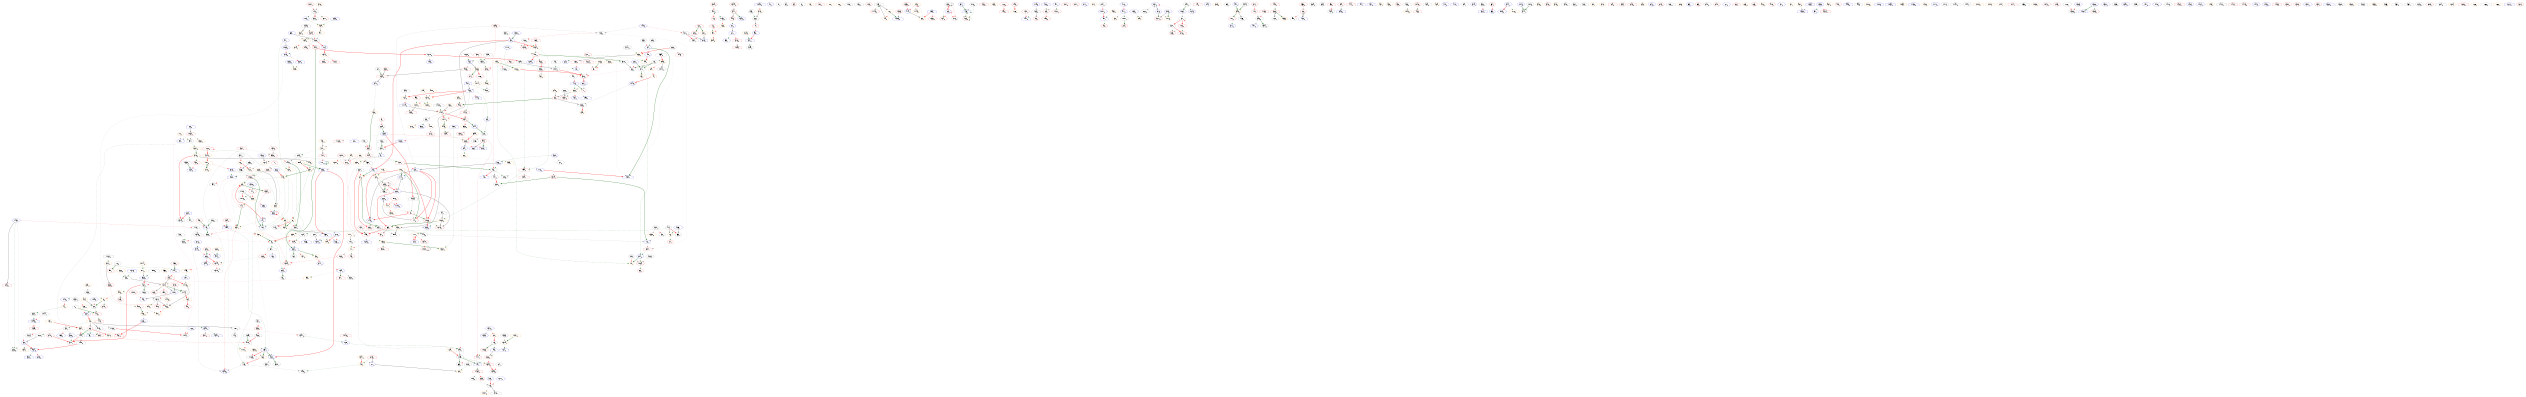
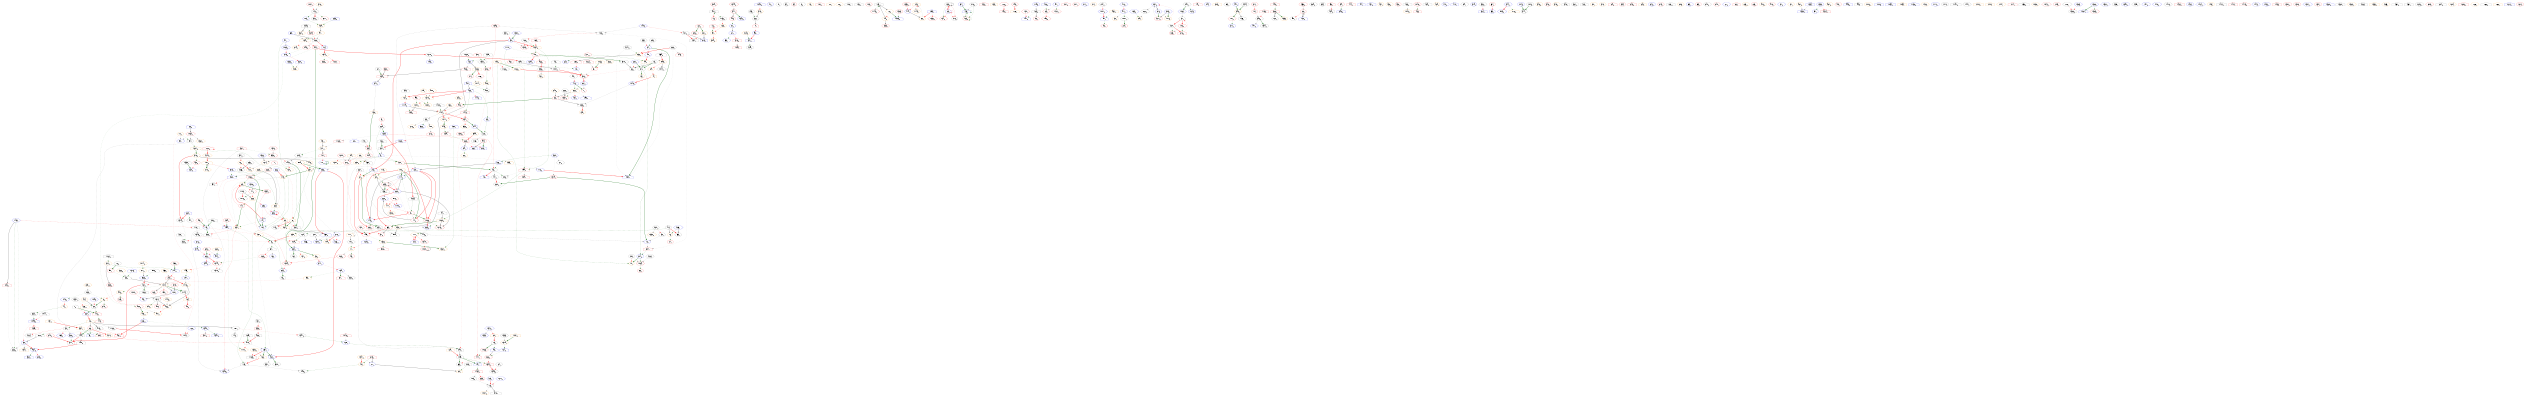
none -> (886, 26)
